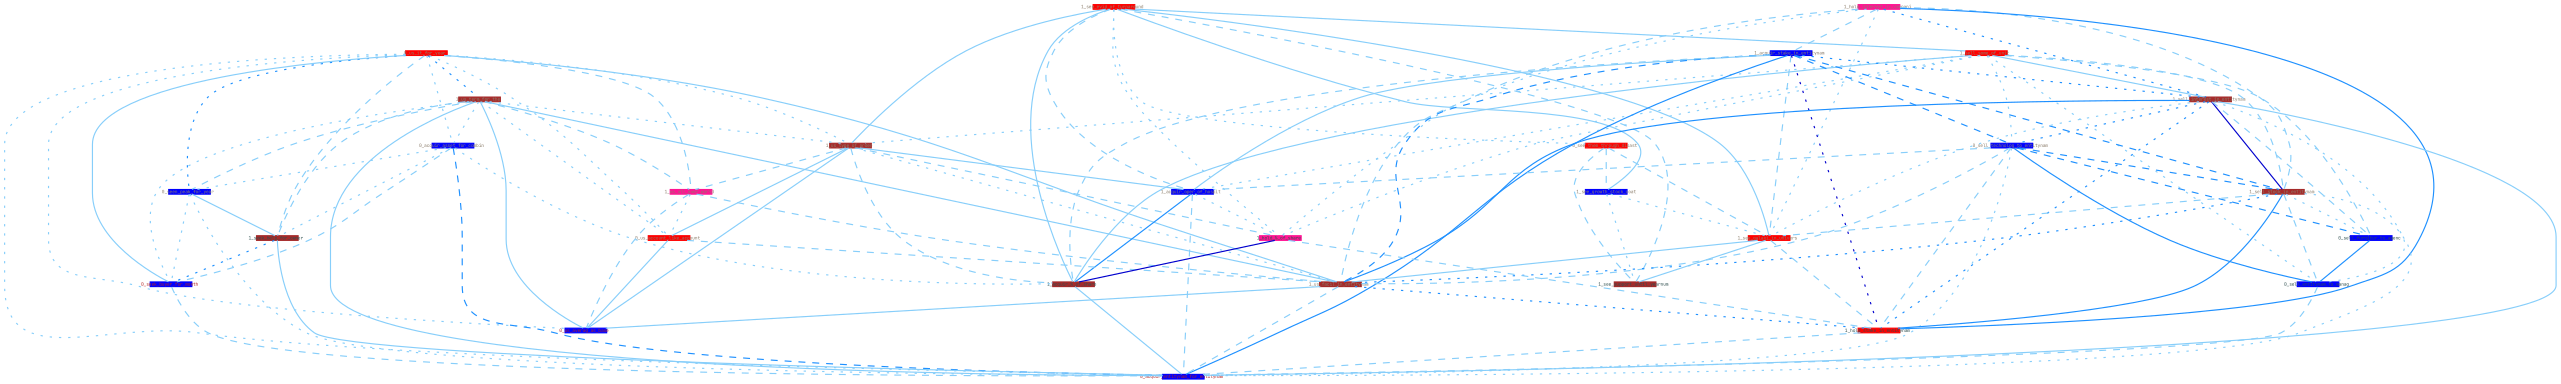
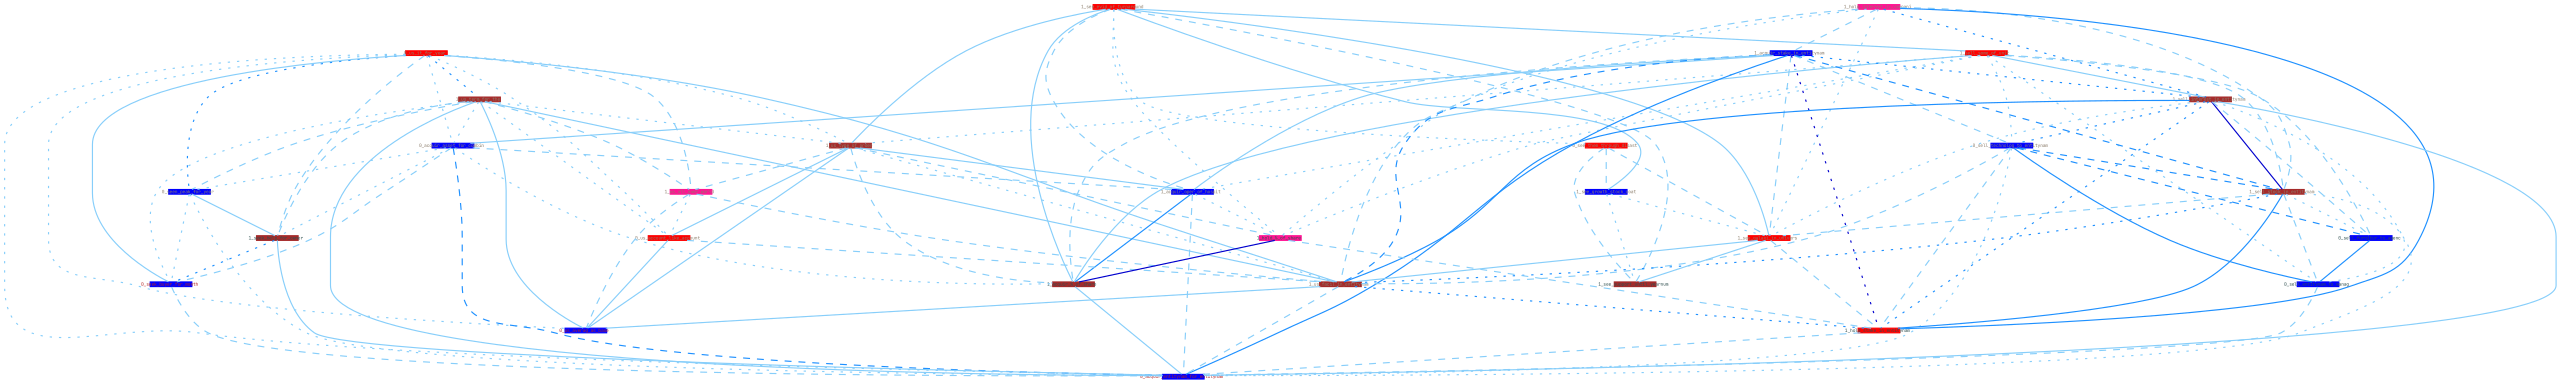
(1896, 97) -> (1896, 97)
none -> (1122, 99)
(1622, 168) -> (840, 170)
